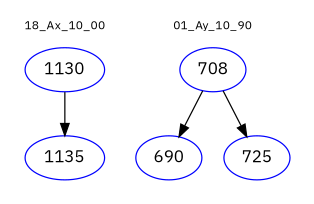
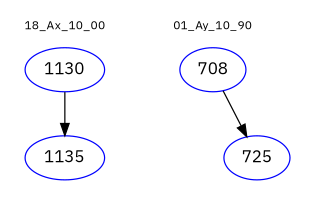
(169, 158) -> none
